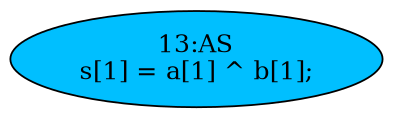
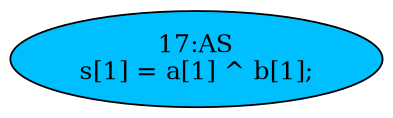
(196, 59) -> (196, 59)
